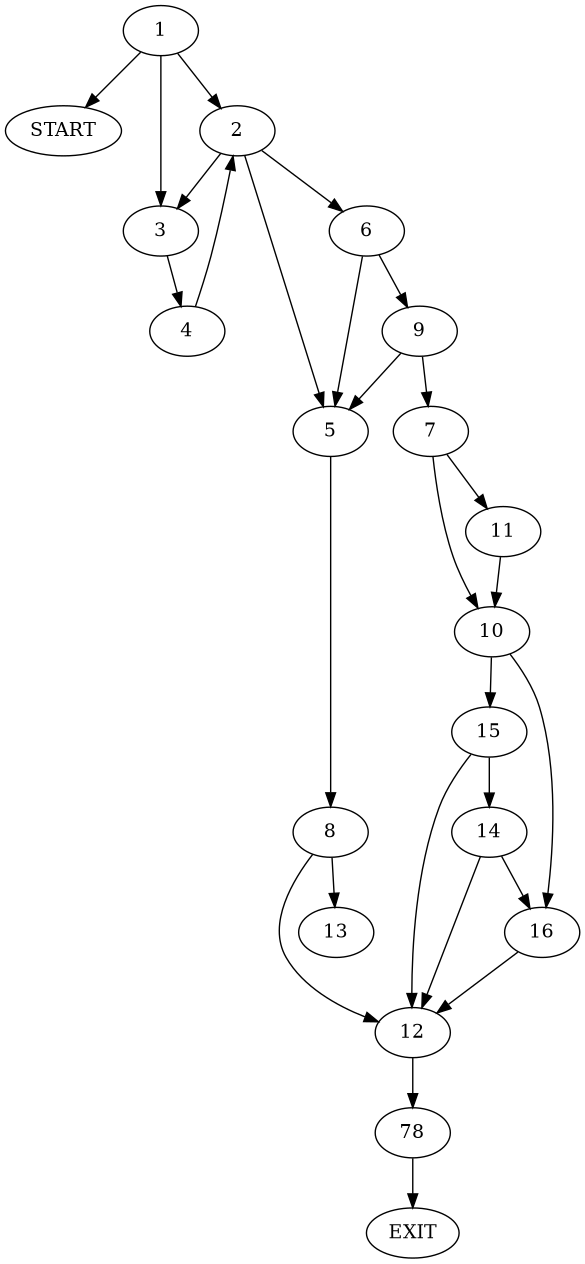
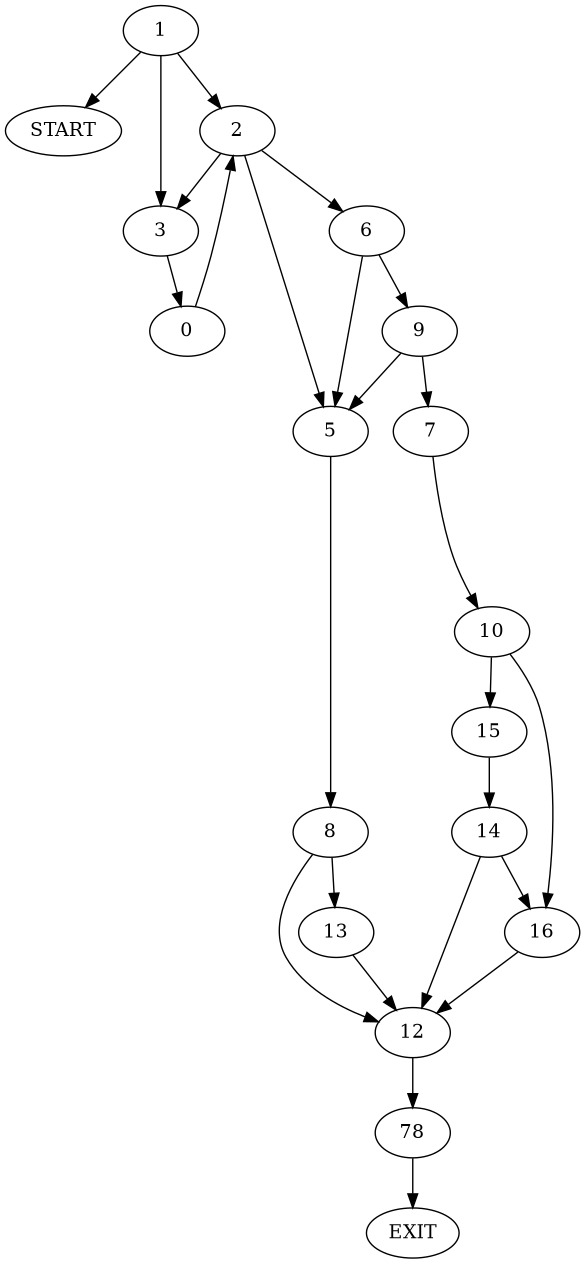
(187, 331) -> (187, 331)
(503, 532) -> none
(423, 869) -> (370, 977)
